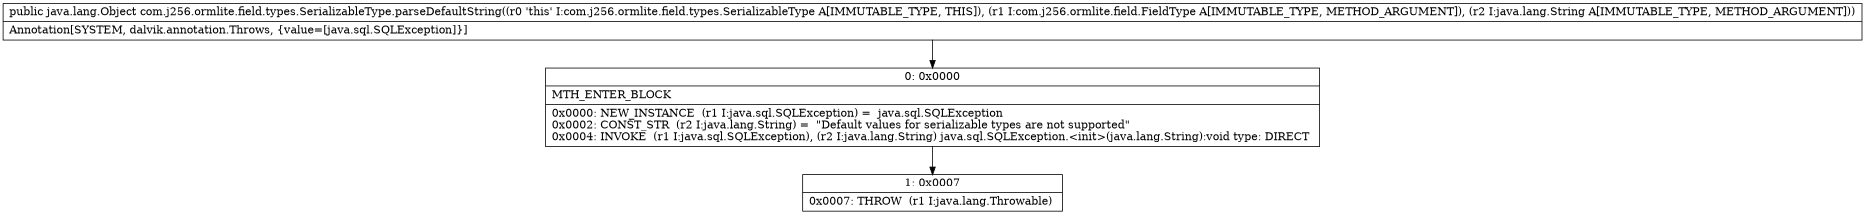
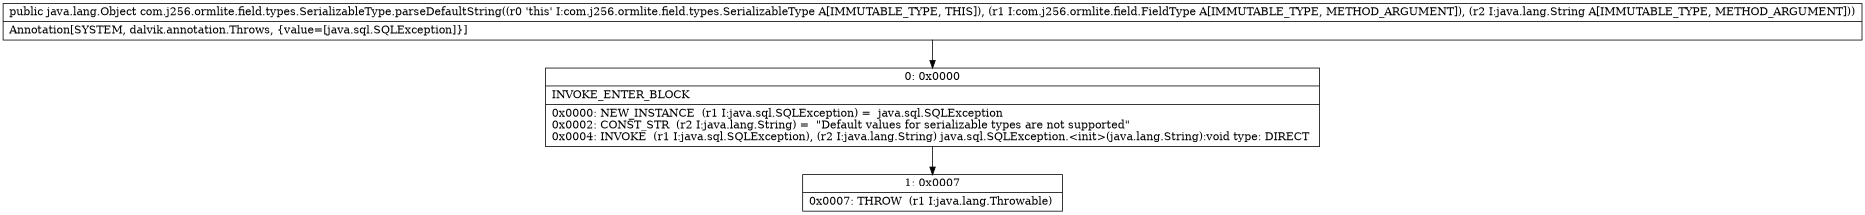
(612, 95) -> (621, 95)
